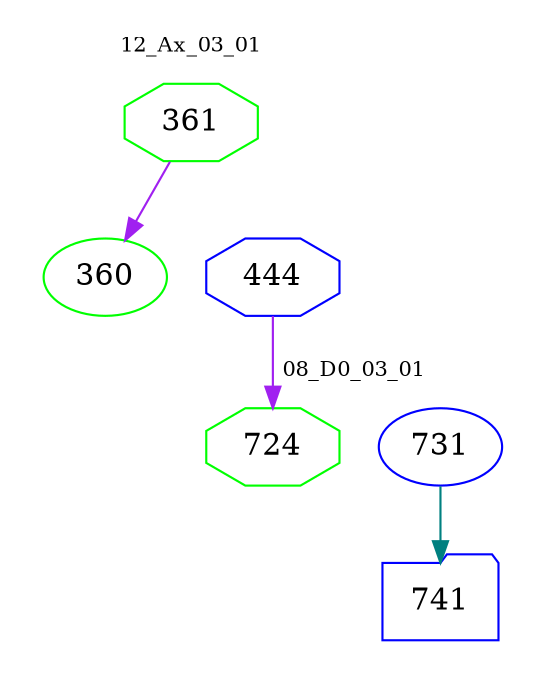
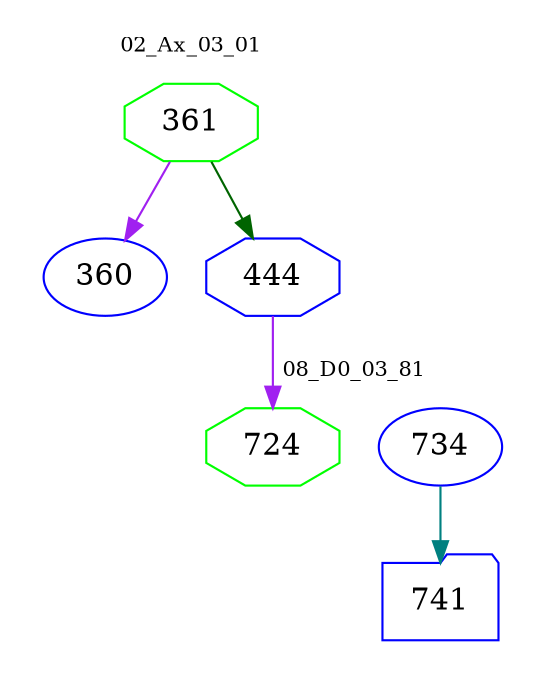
(191, 46) -> (191, 46)
none -> (227, 190)
(105, 277) -> (105, 277)
(355, 371) -> (355, 371)
(440, 447) -> (440, 447)
